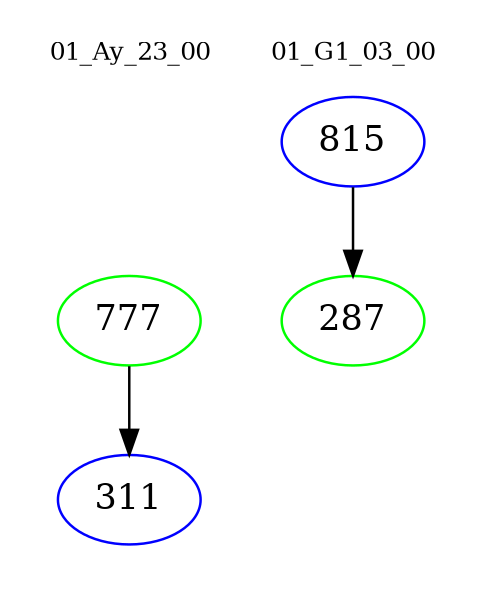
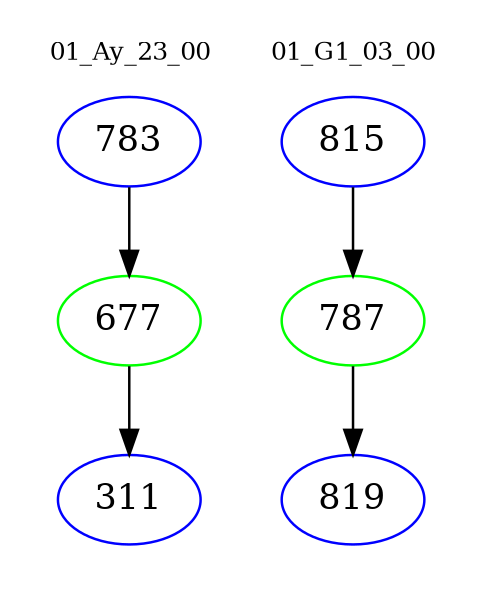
none -> (129, 142)
(129, 321) -> (129, 321)
(353, 321) -> (353, 321)
none -> (353, 500)
